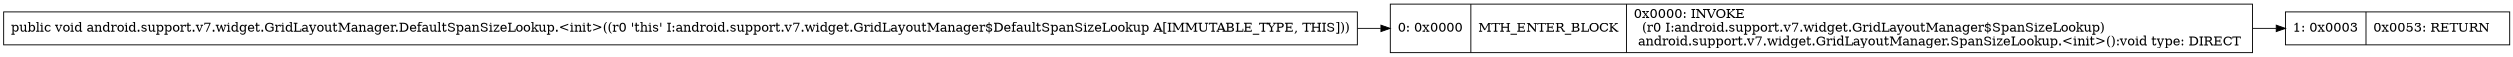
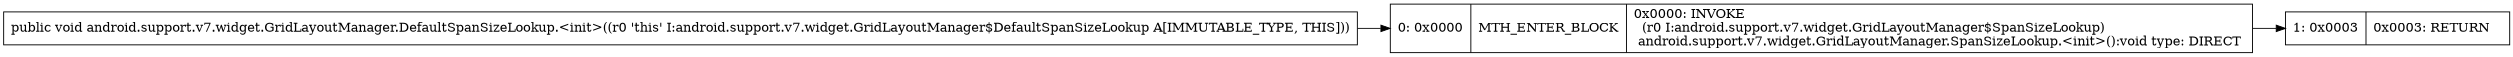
(2438, 28) -> (2438, 28)
